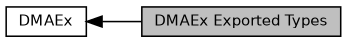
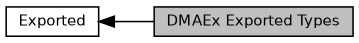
(46, 22) -> (52, 22)
